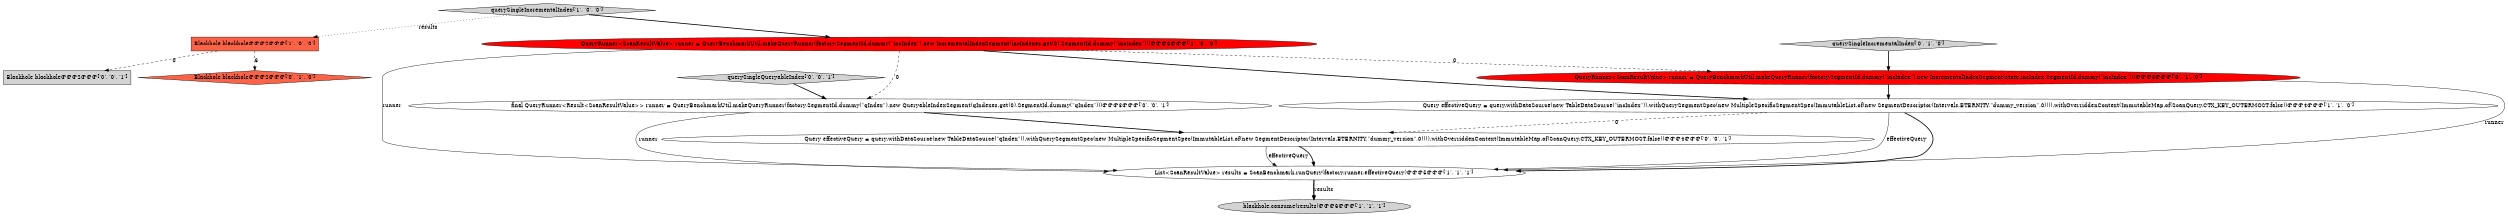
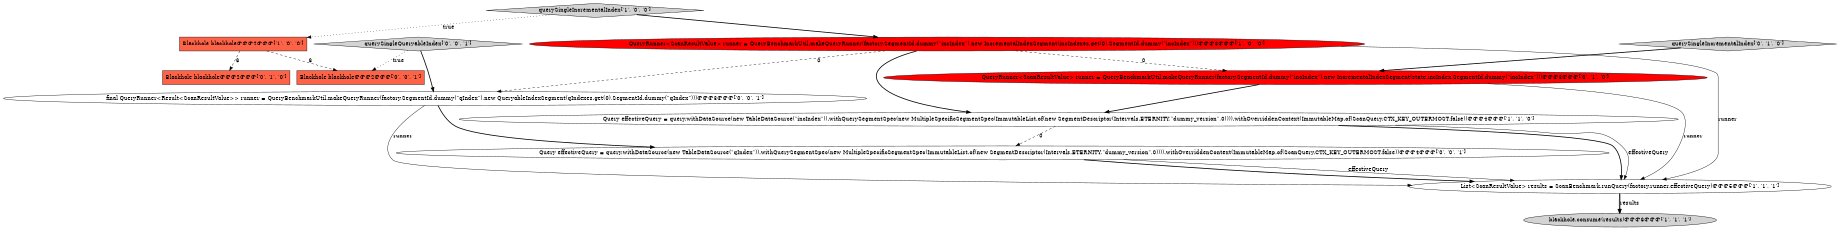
(428, 27) -> (449, 27)
none -> (392, 60)
(175, 61) -> (311, 61)
(67, 78) -> (361, 78)
(255, 78) -> (226, 78)
